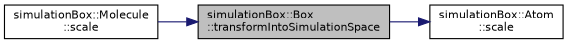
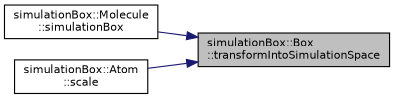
(81, 22) -> (81, 22)
(404, 22) -> (167, 66)
